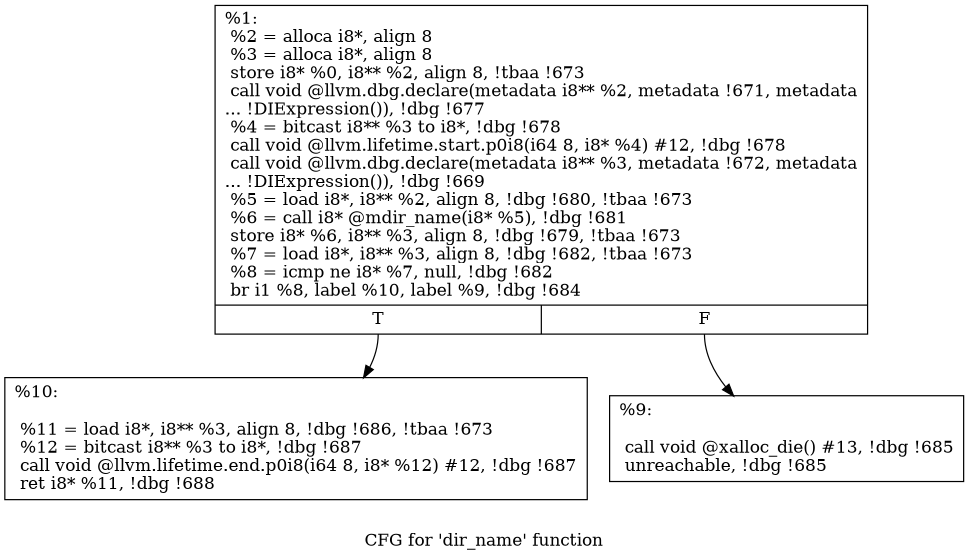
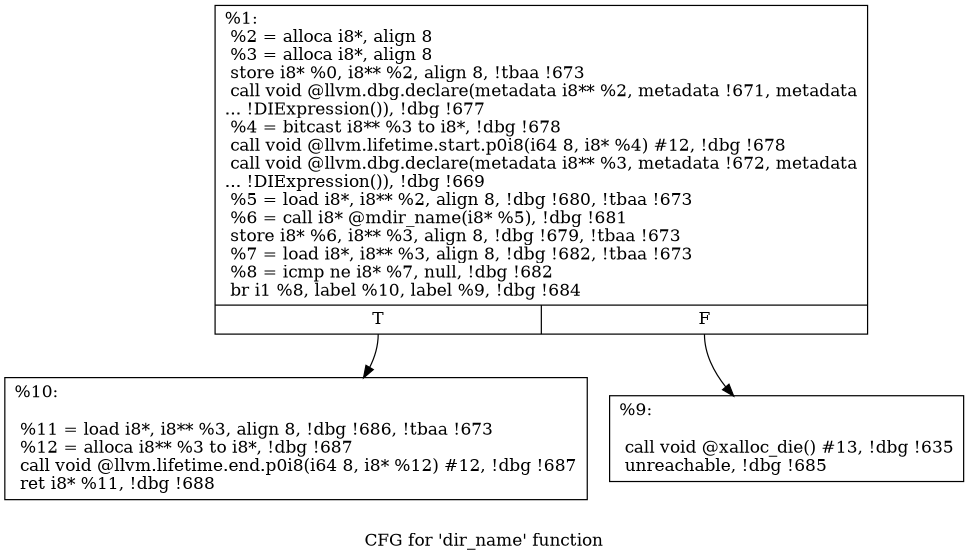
(188, 448) -> (184, 448)
(787, 448) -> (787, 448)
